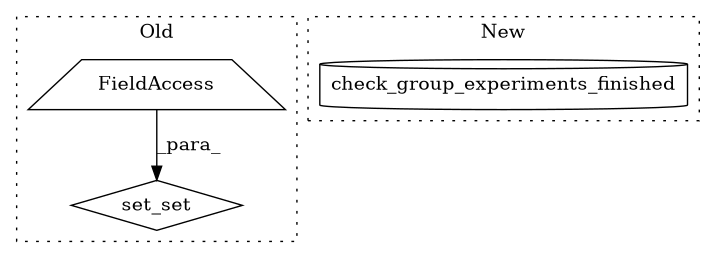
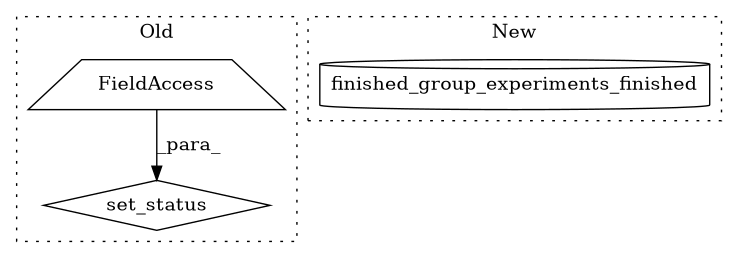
(504, 85) -> (515, 85)
(157, 205) -> (157, 205)
